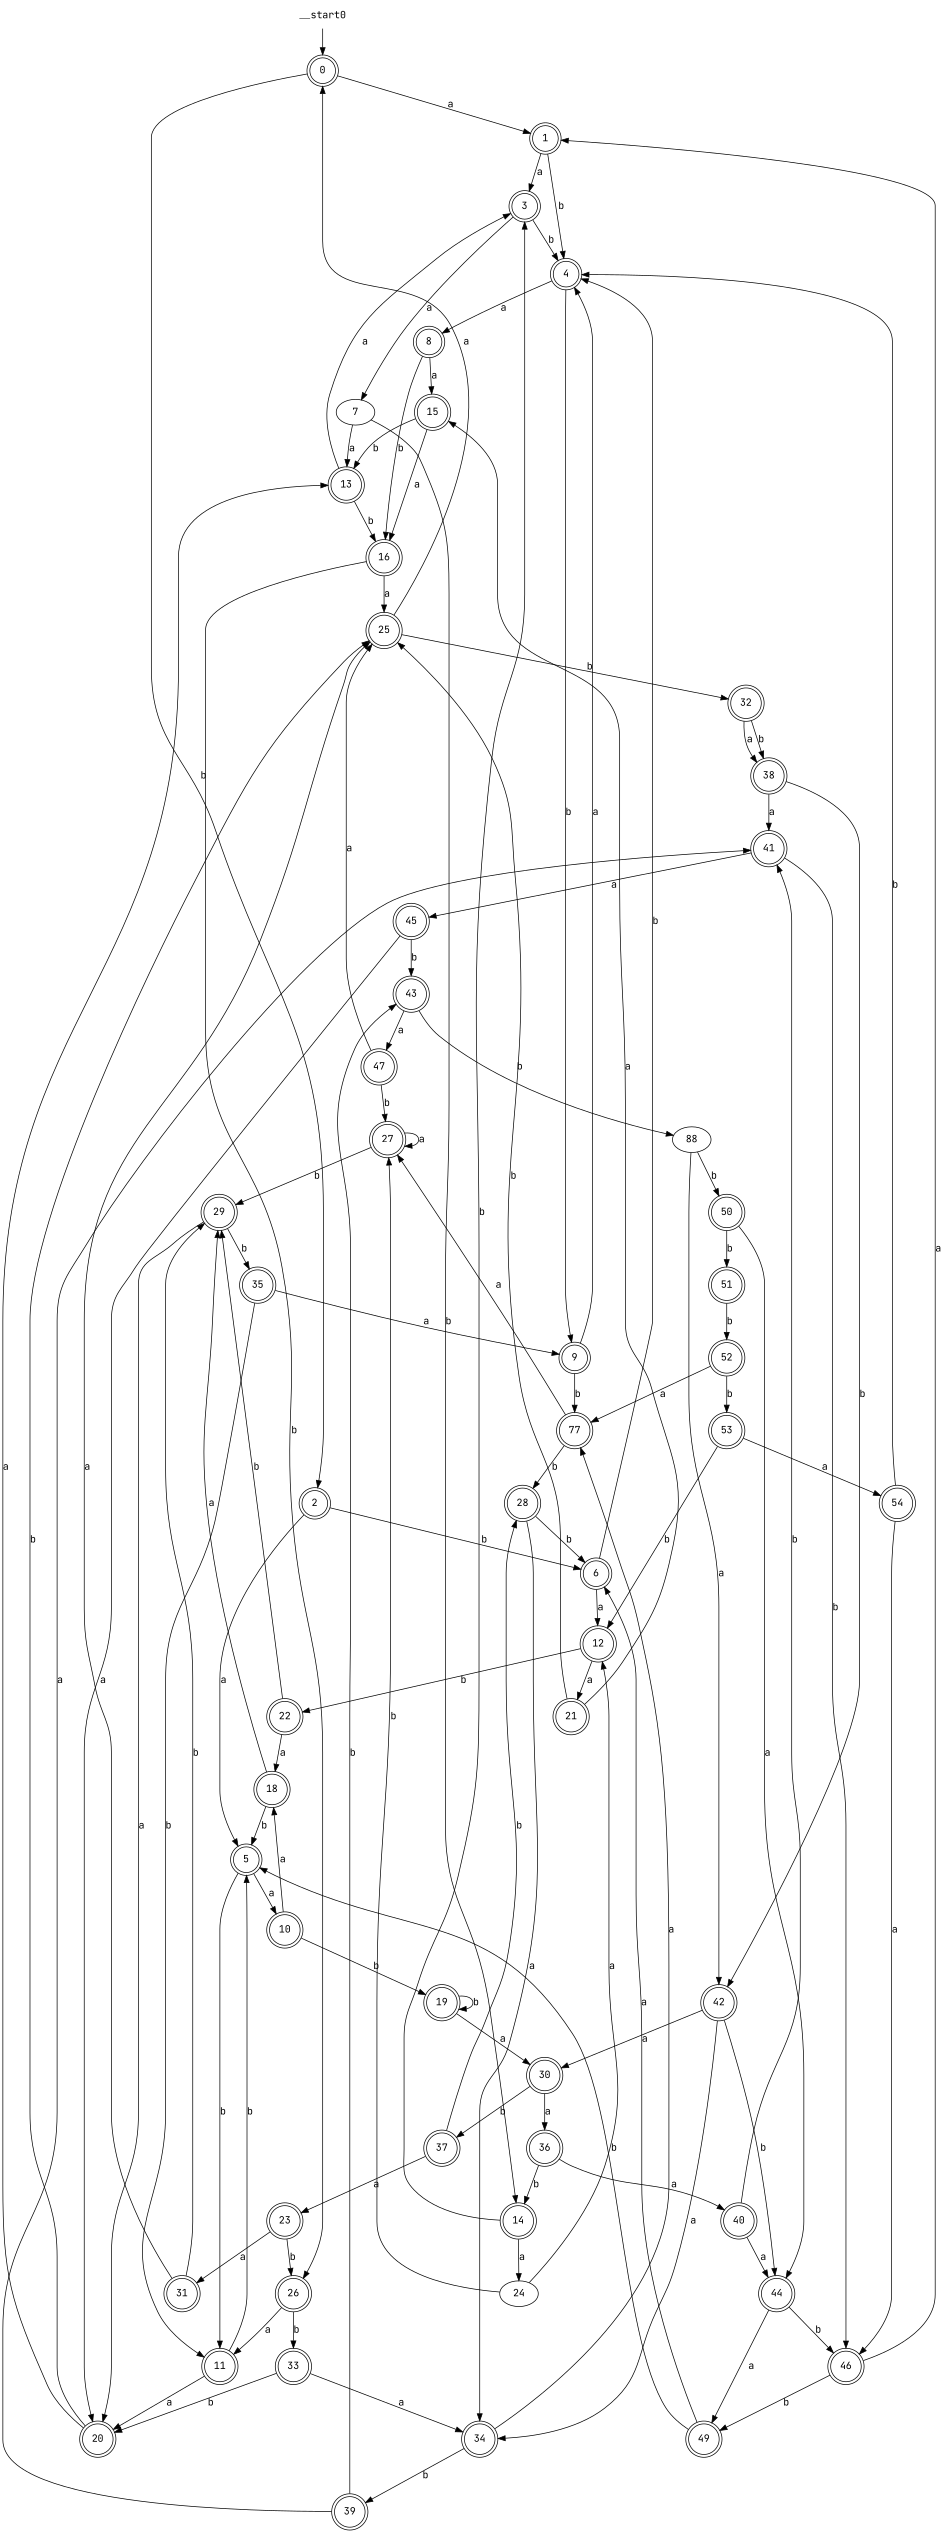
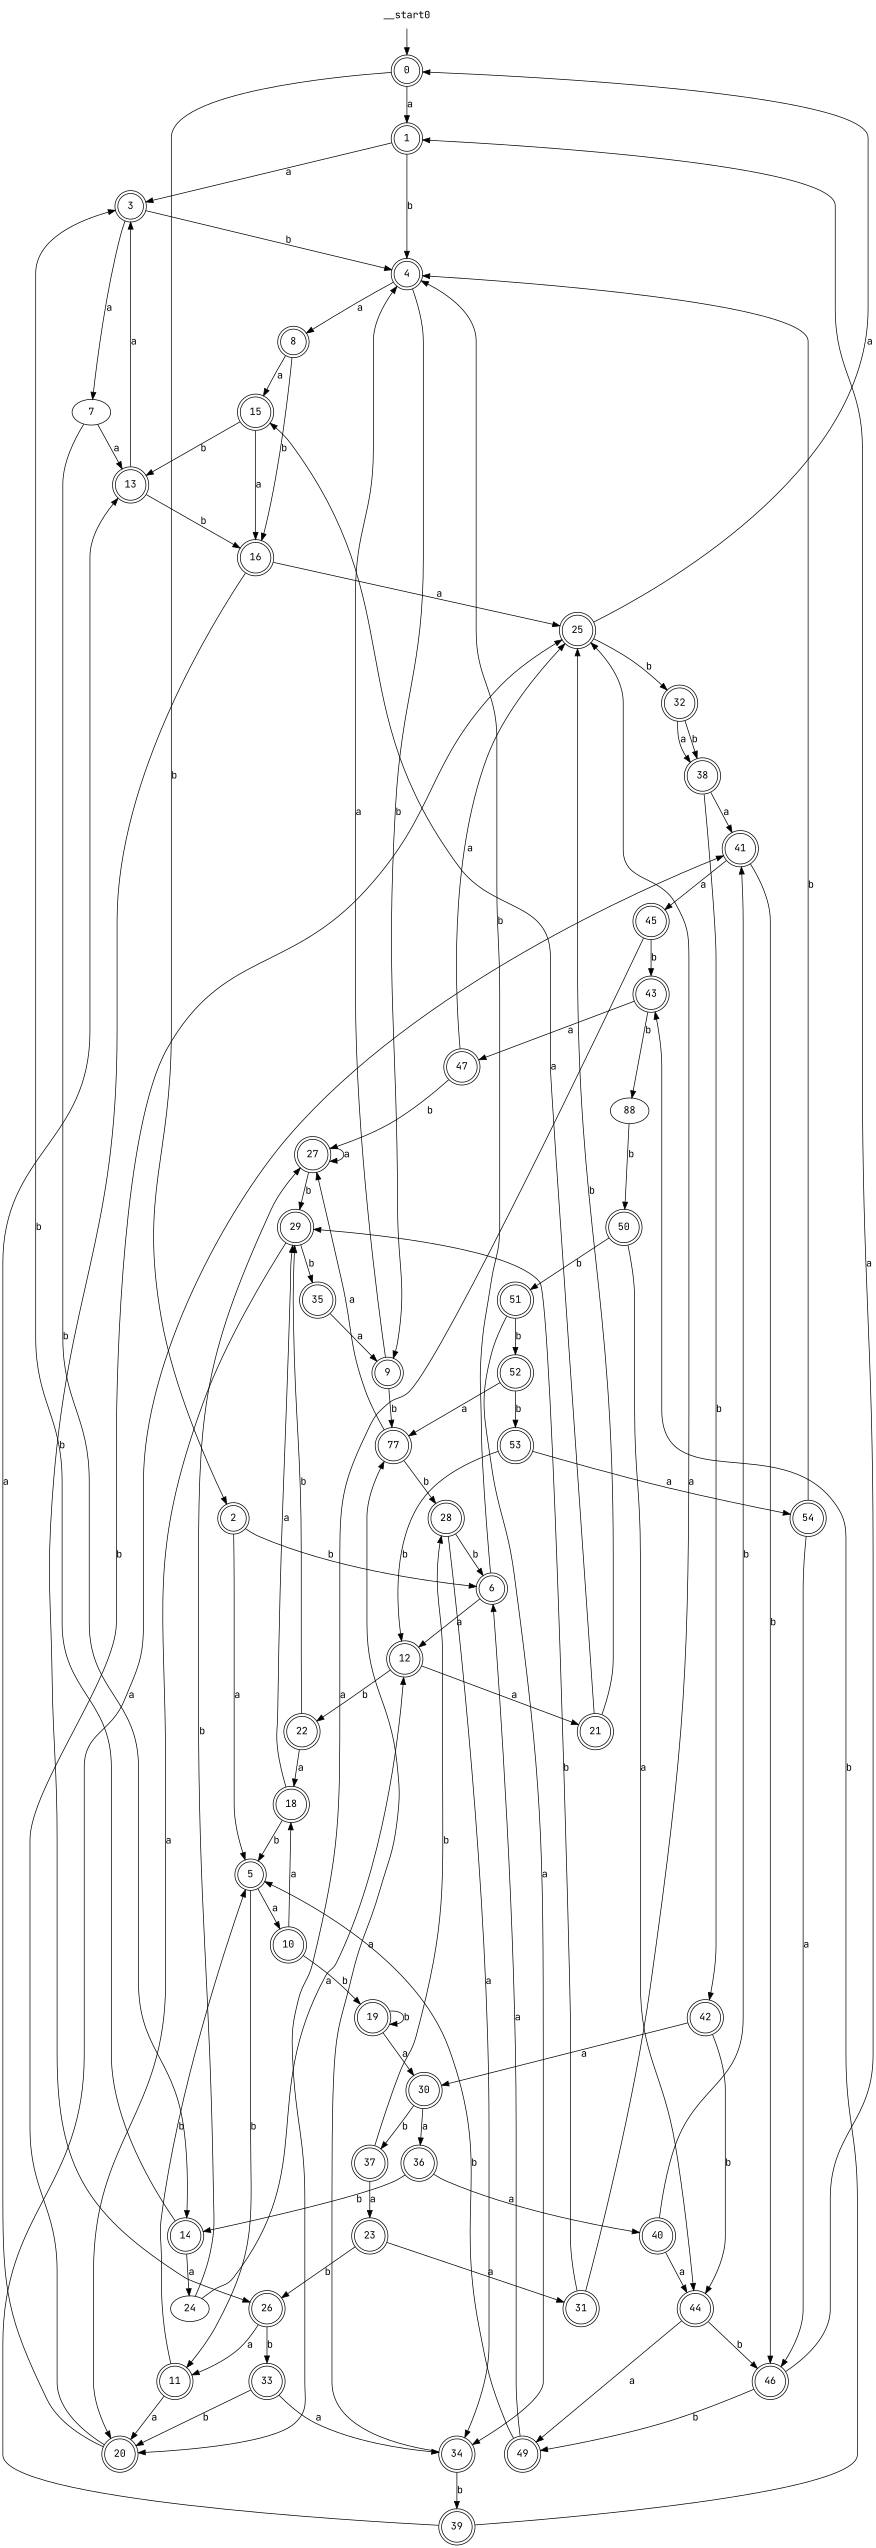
(716, 1564) -> none
(166, 1833) -> none
(673, 2274) -> (542, 1890)
